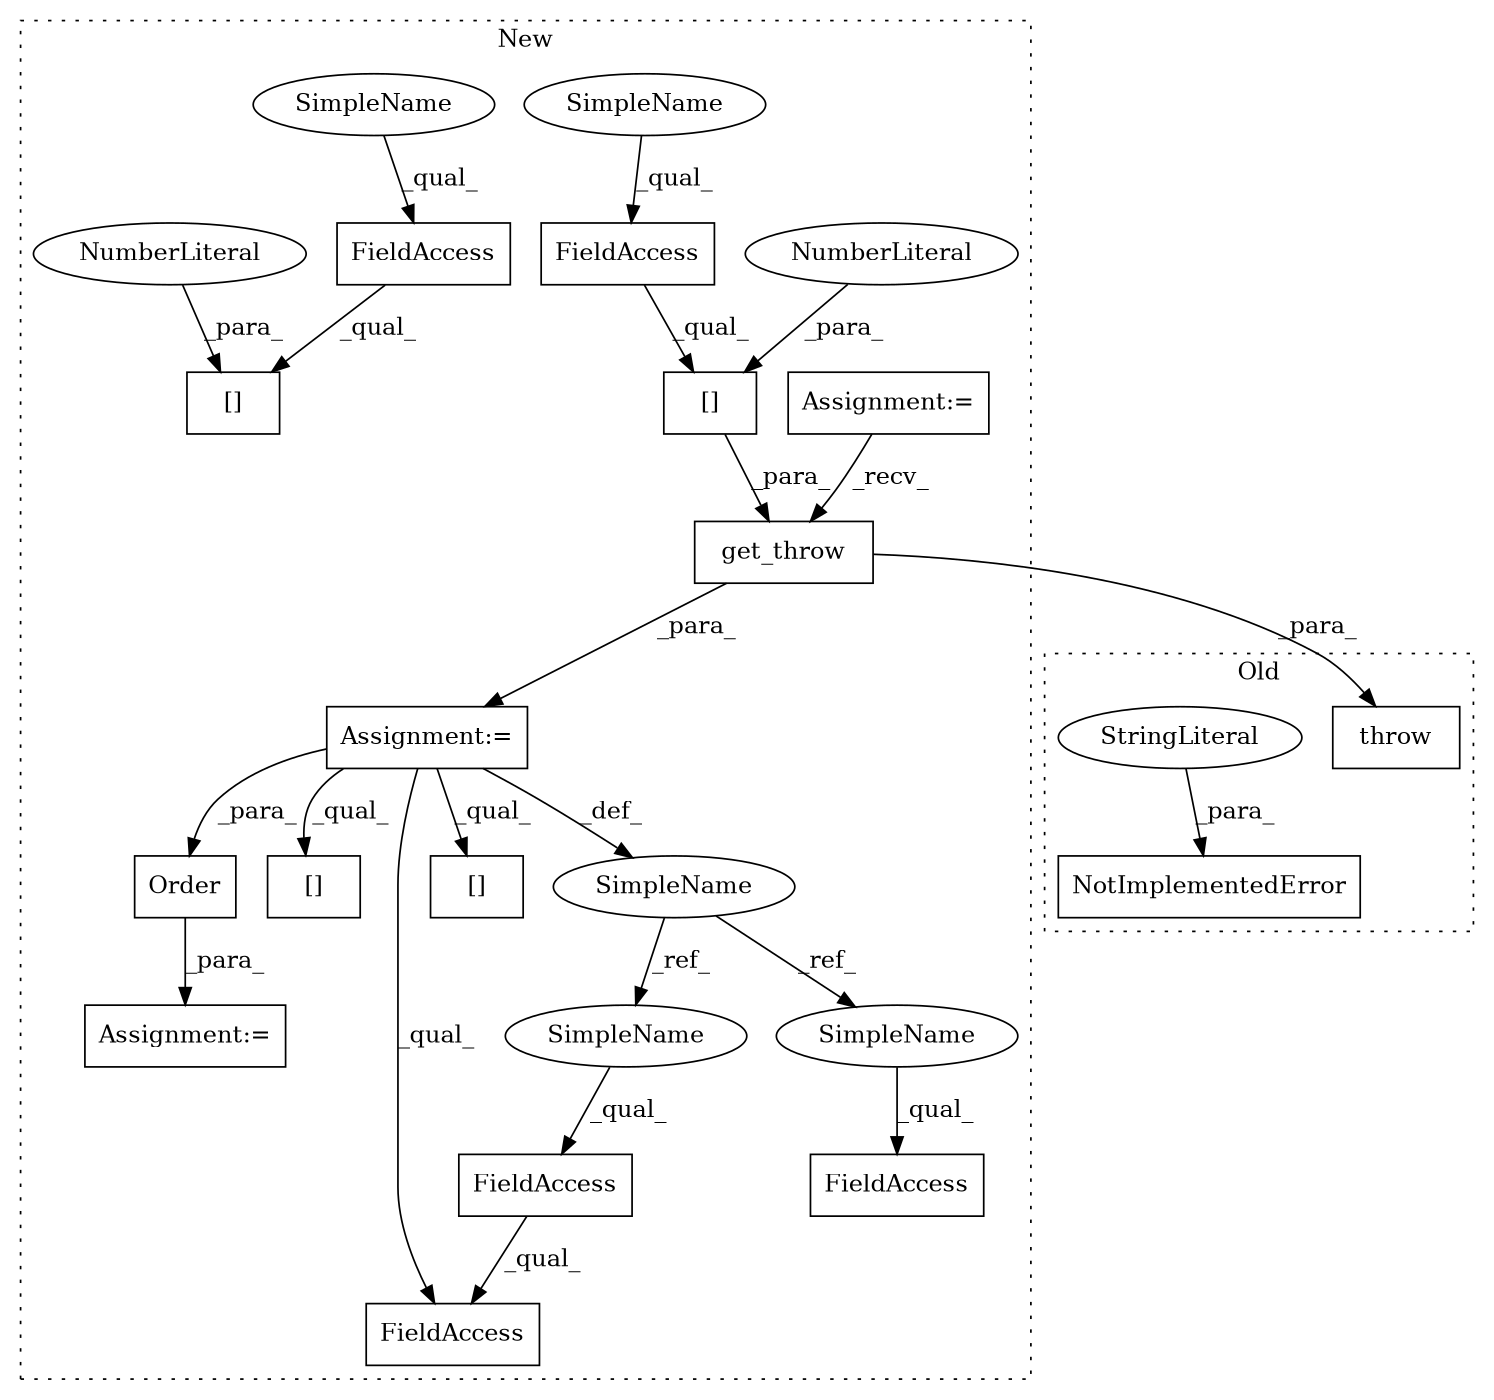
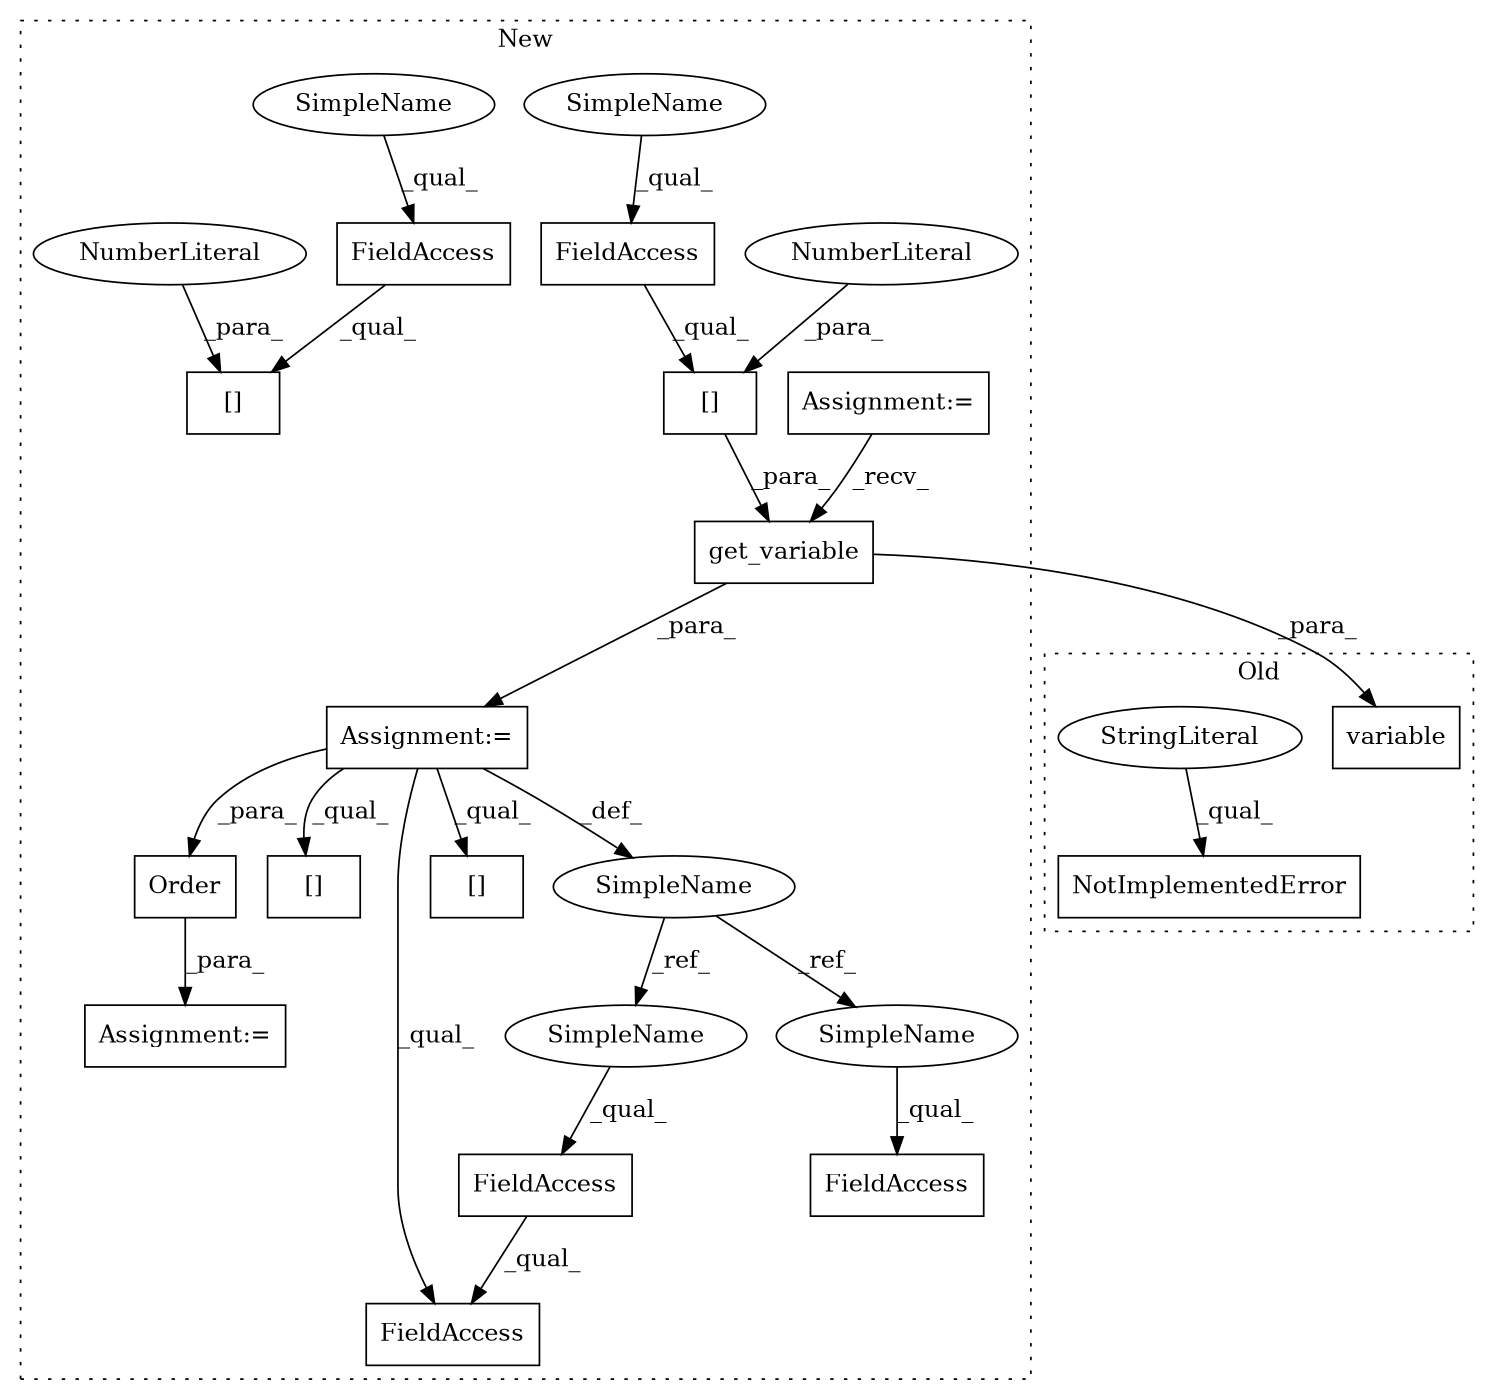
(784, 552) -> (784, 552)
(1396, 738) -> (1396, 738)
(1235, 812) -> (1235, 812)
